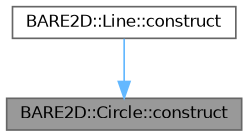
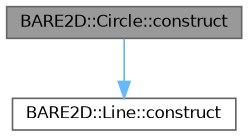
(124, 60) -> (124, 60)
